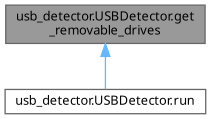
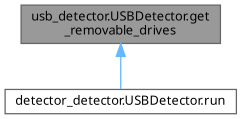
(105, 102) -> (121, 102)
